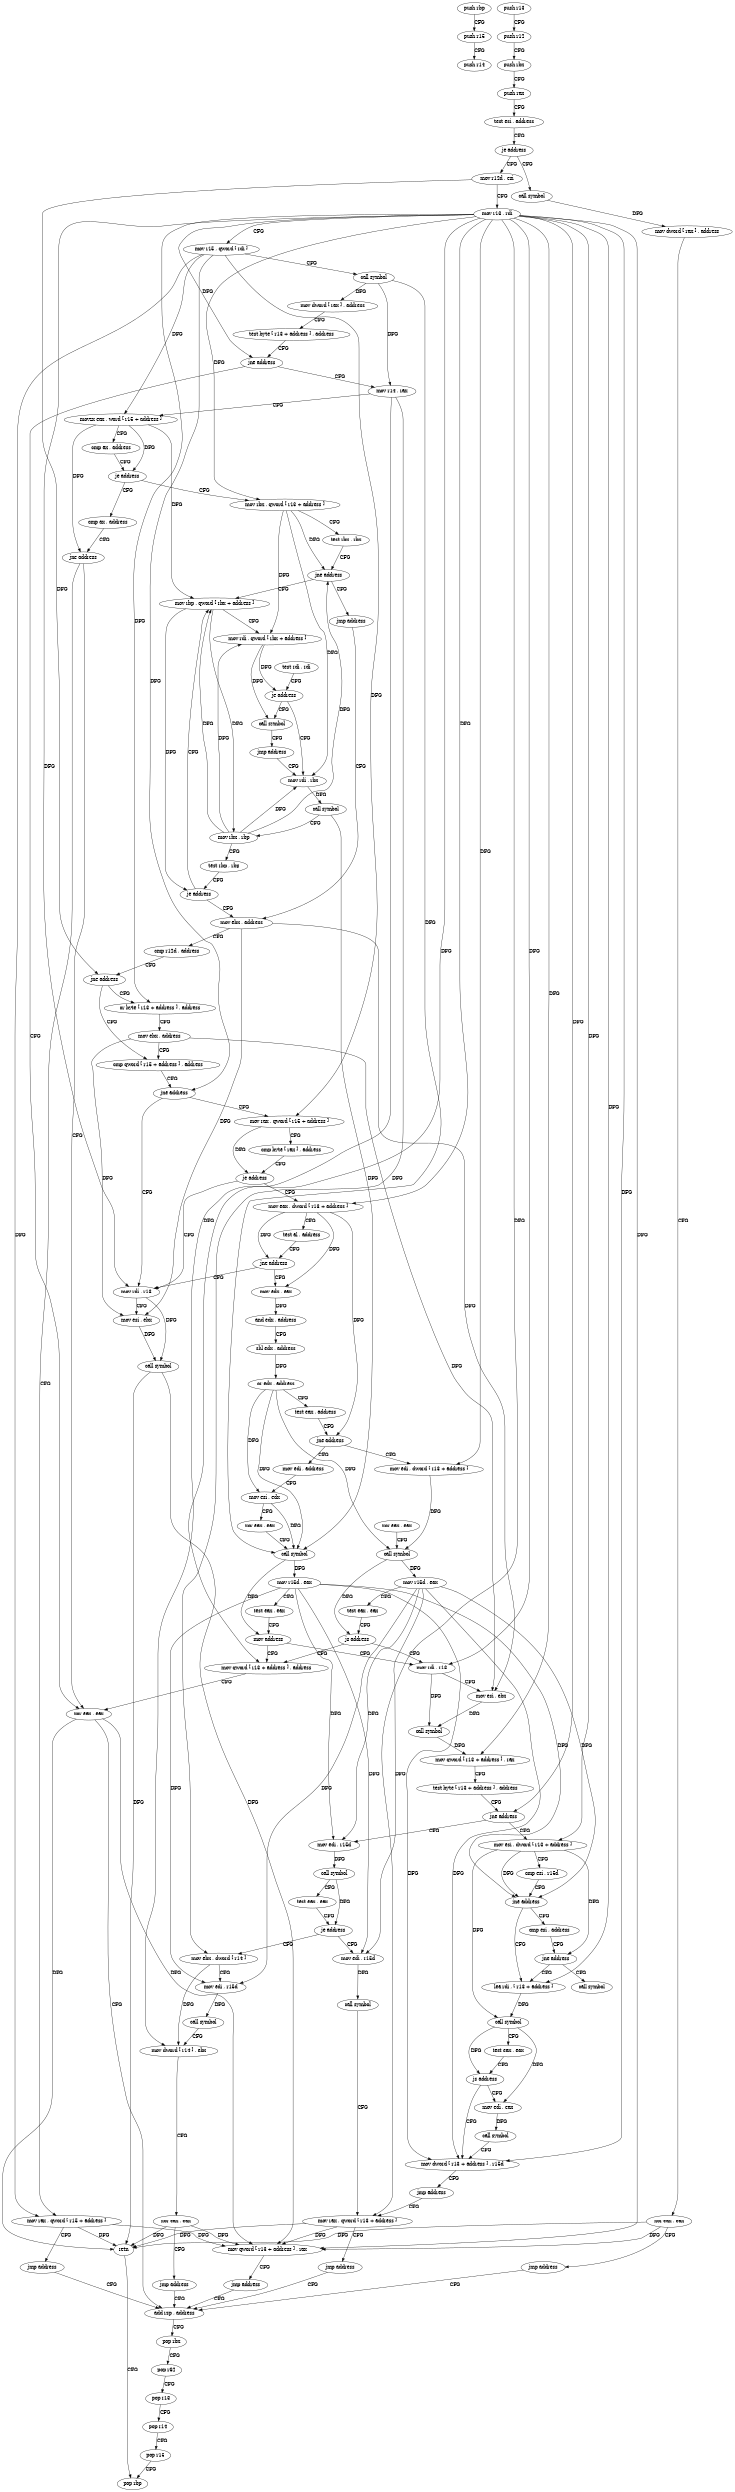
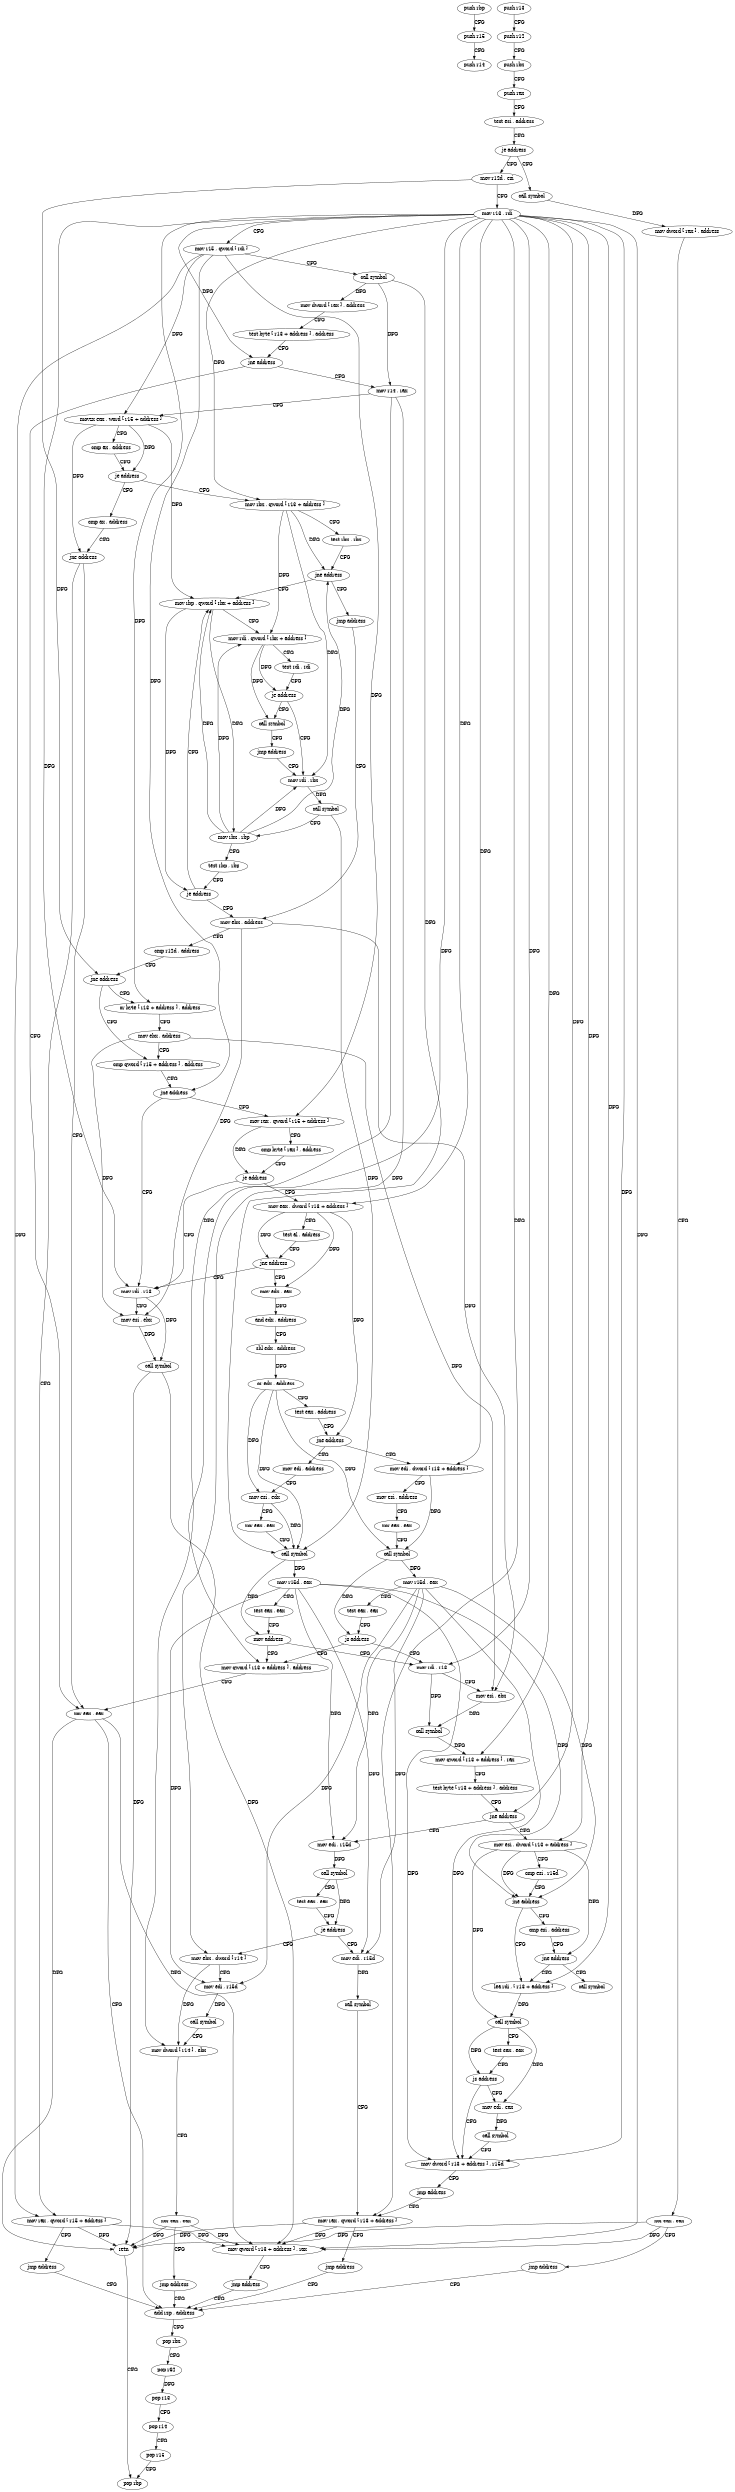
none -> (281, 652)
none -> (397, 1498)
(169, 2384) -> (169, 2384)
